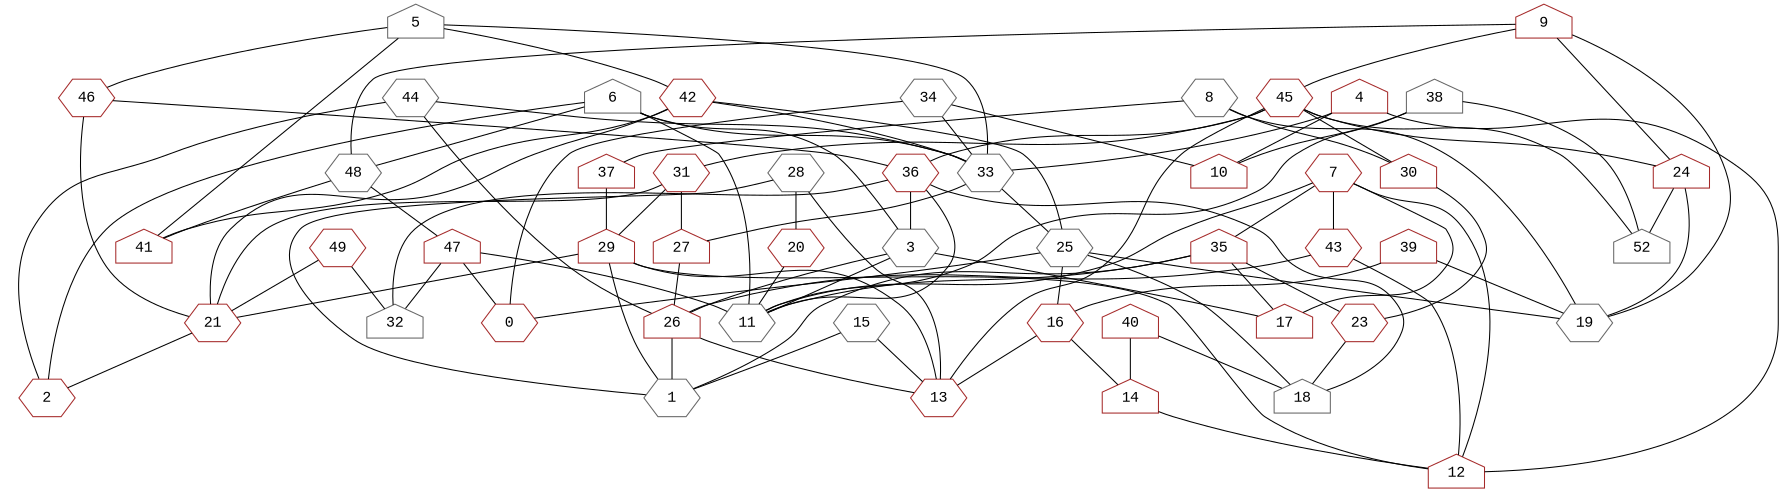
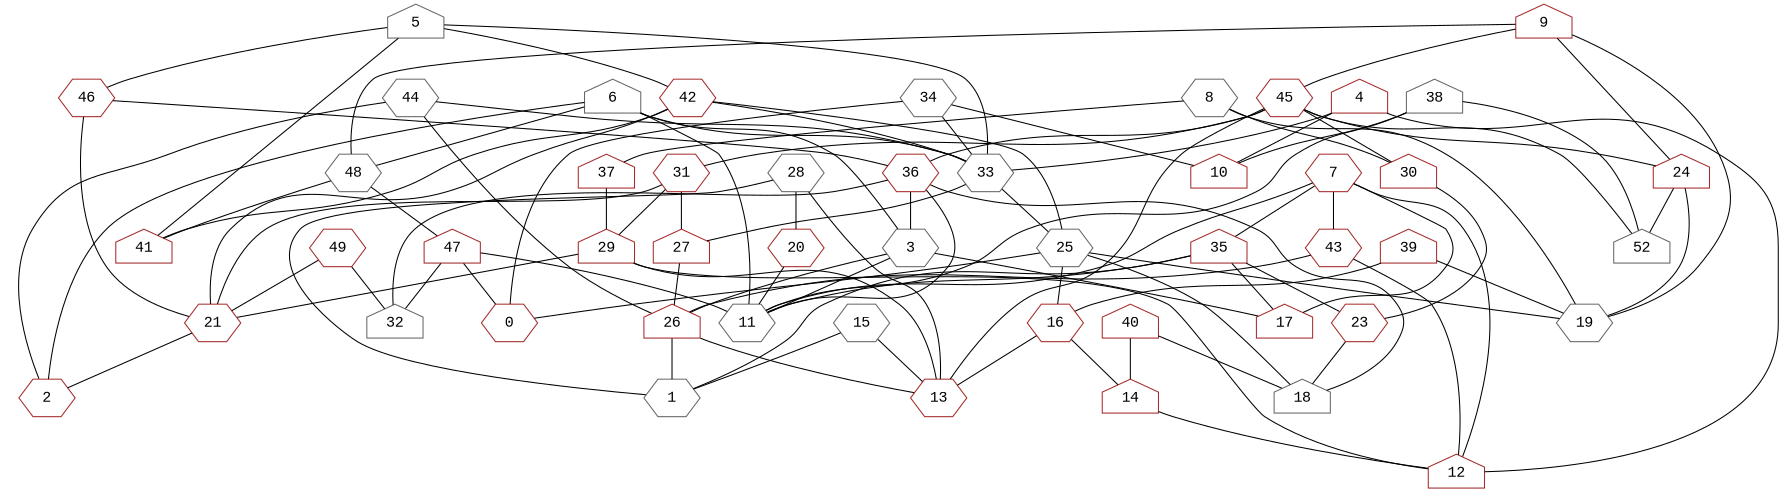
(627, 324) -> none
